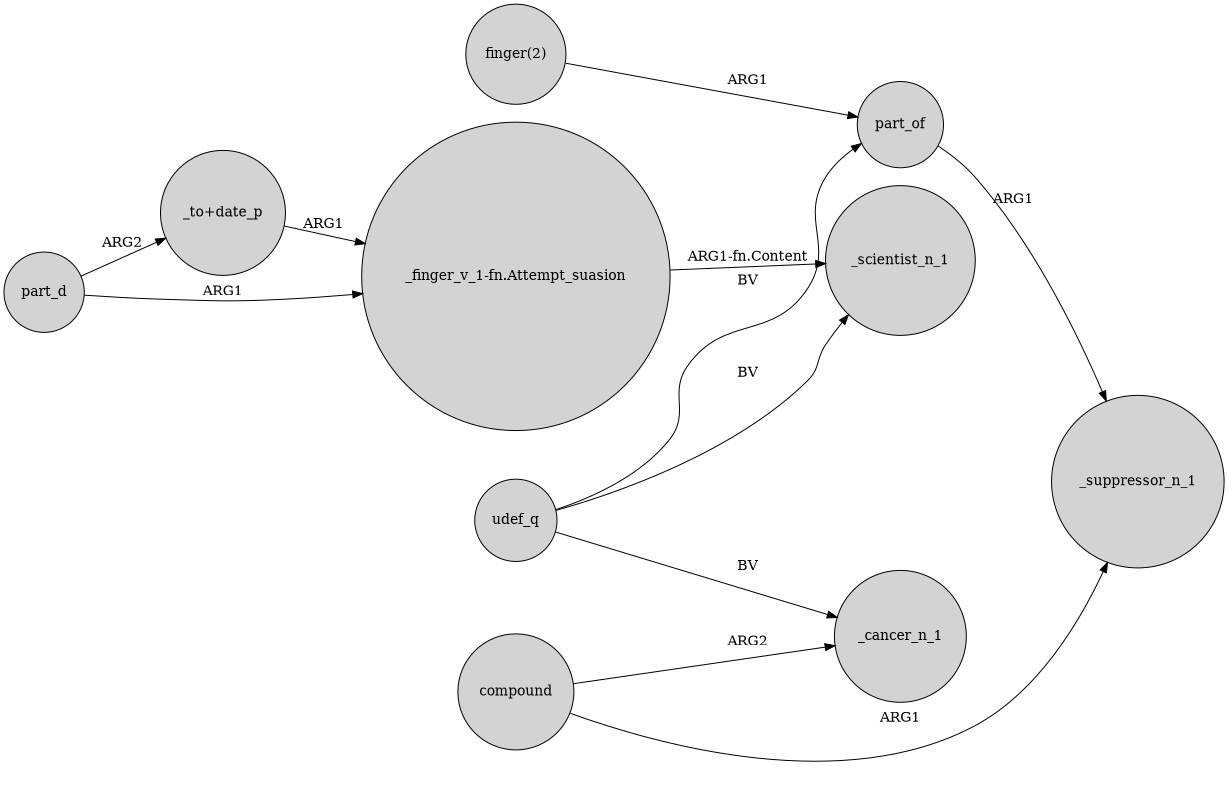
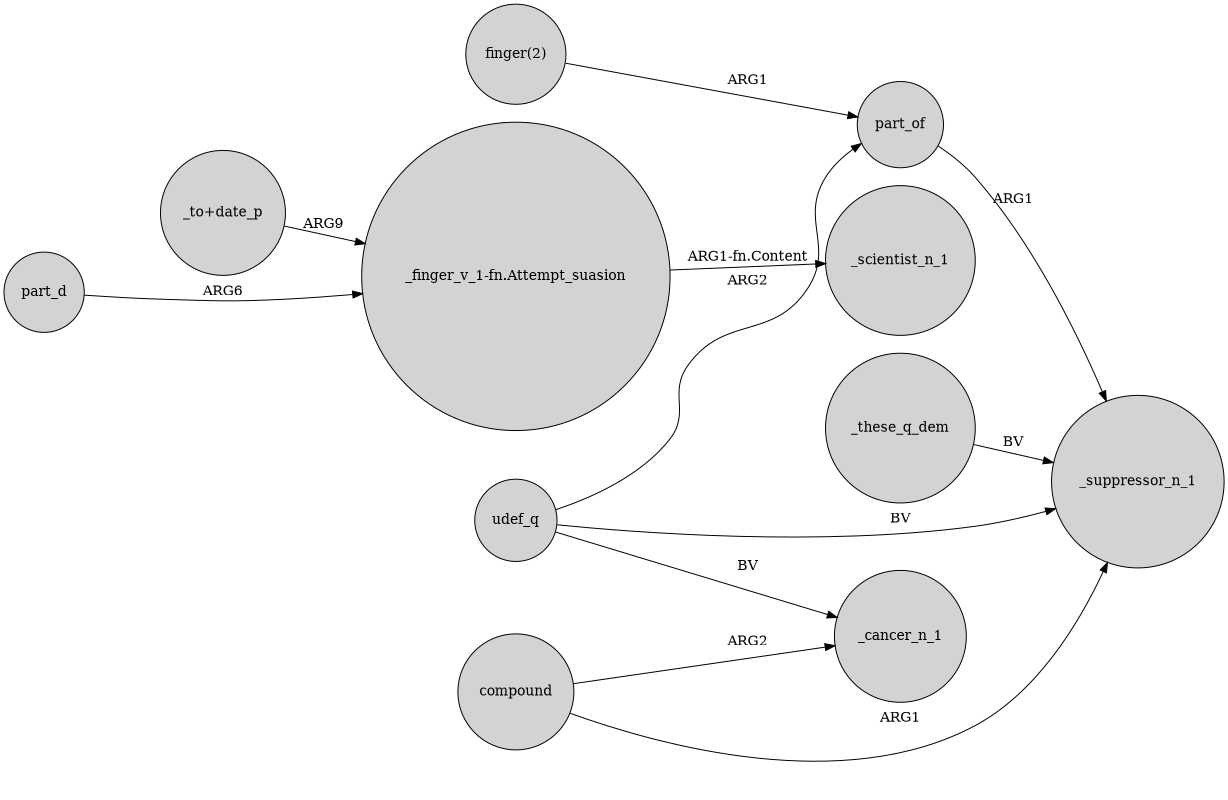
(324, 224) -> (324, 224)
(119, 259) -> none
(748, 281) -> (748, 281)
(223, 292) -> (223, 292)
none -> (900, 428)
(720, 444) -> (802, 537)
